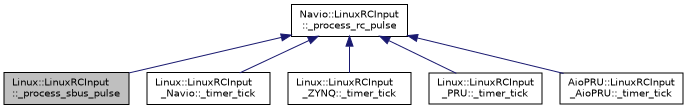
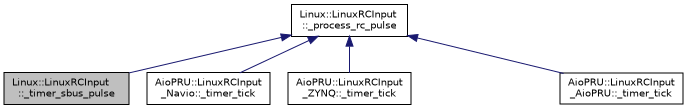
(350, 20) -> (350, 20)
(66, 88) -> (66, 88)
(208, 88) -> (208, 88)
(350, 88) -> (350, 88)
(486, 88) -> none
